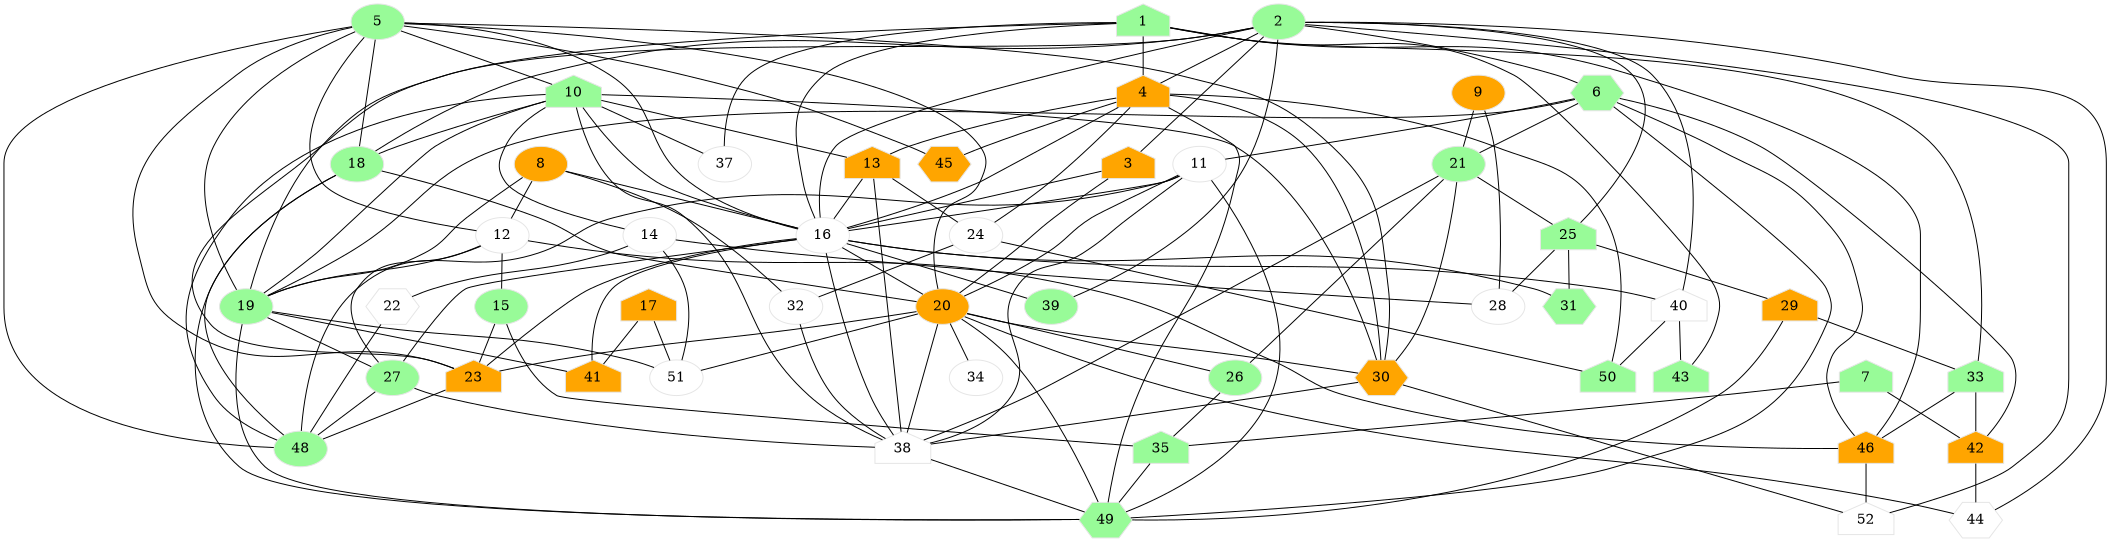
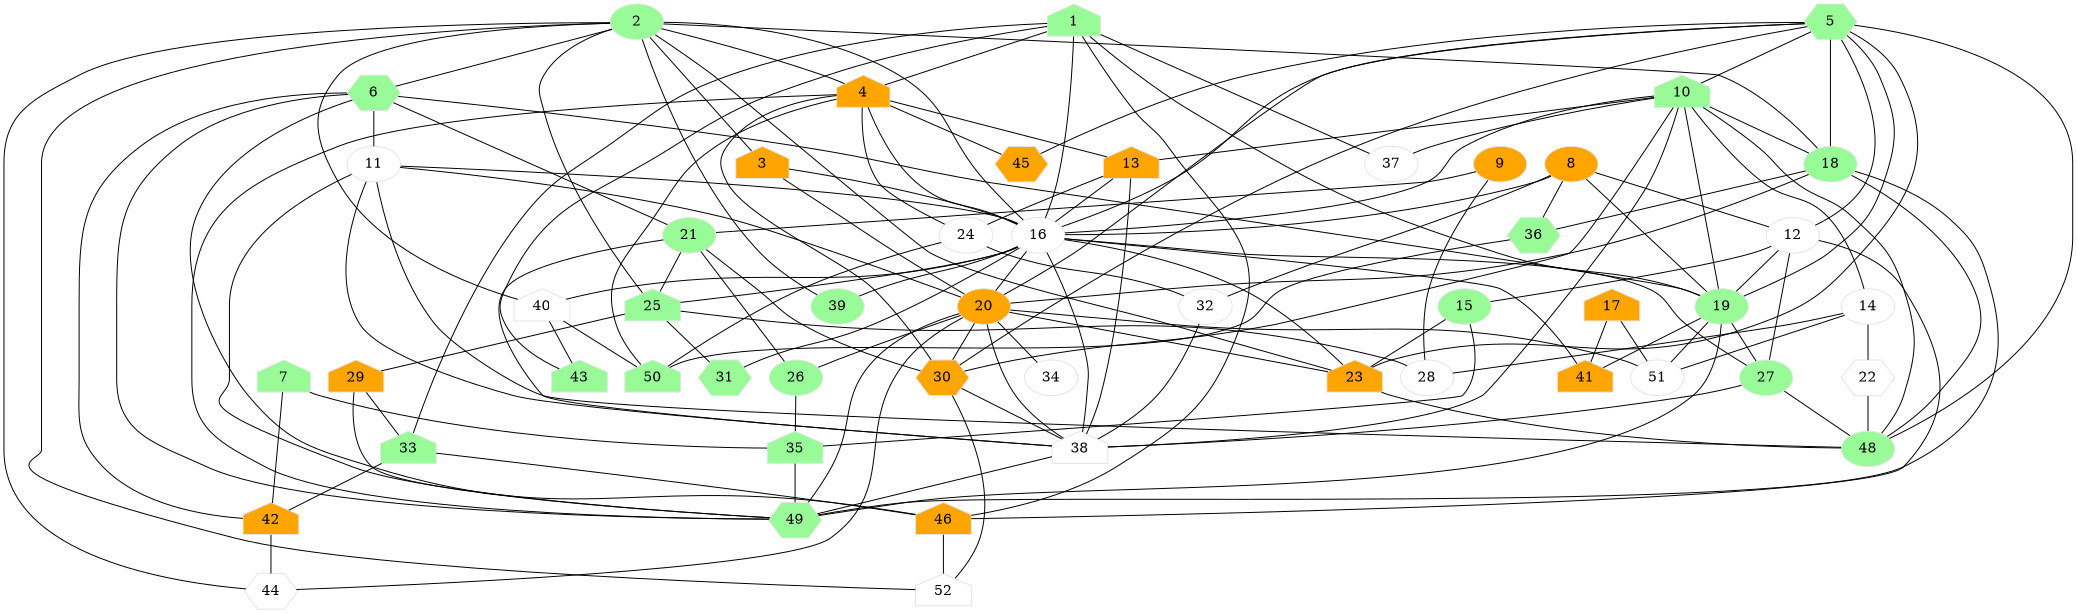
(378, 22) -> (1830, 22)
none -> (1534, 235)
none -> (782, 290)
